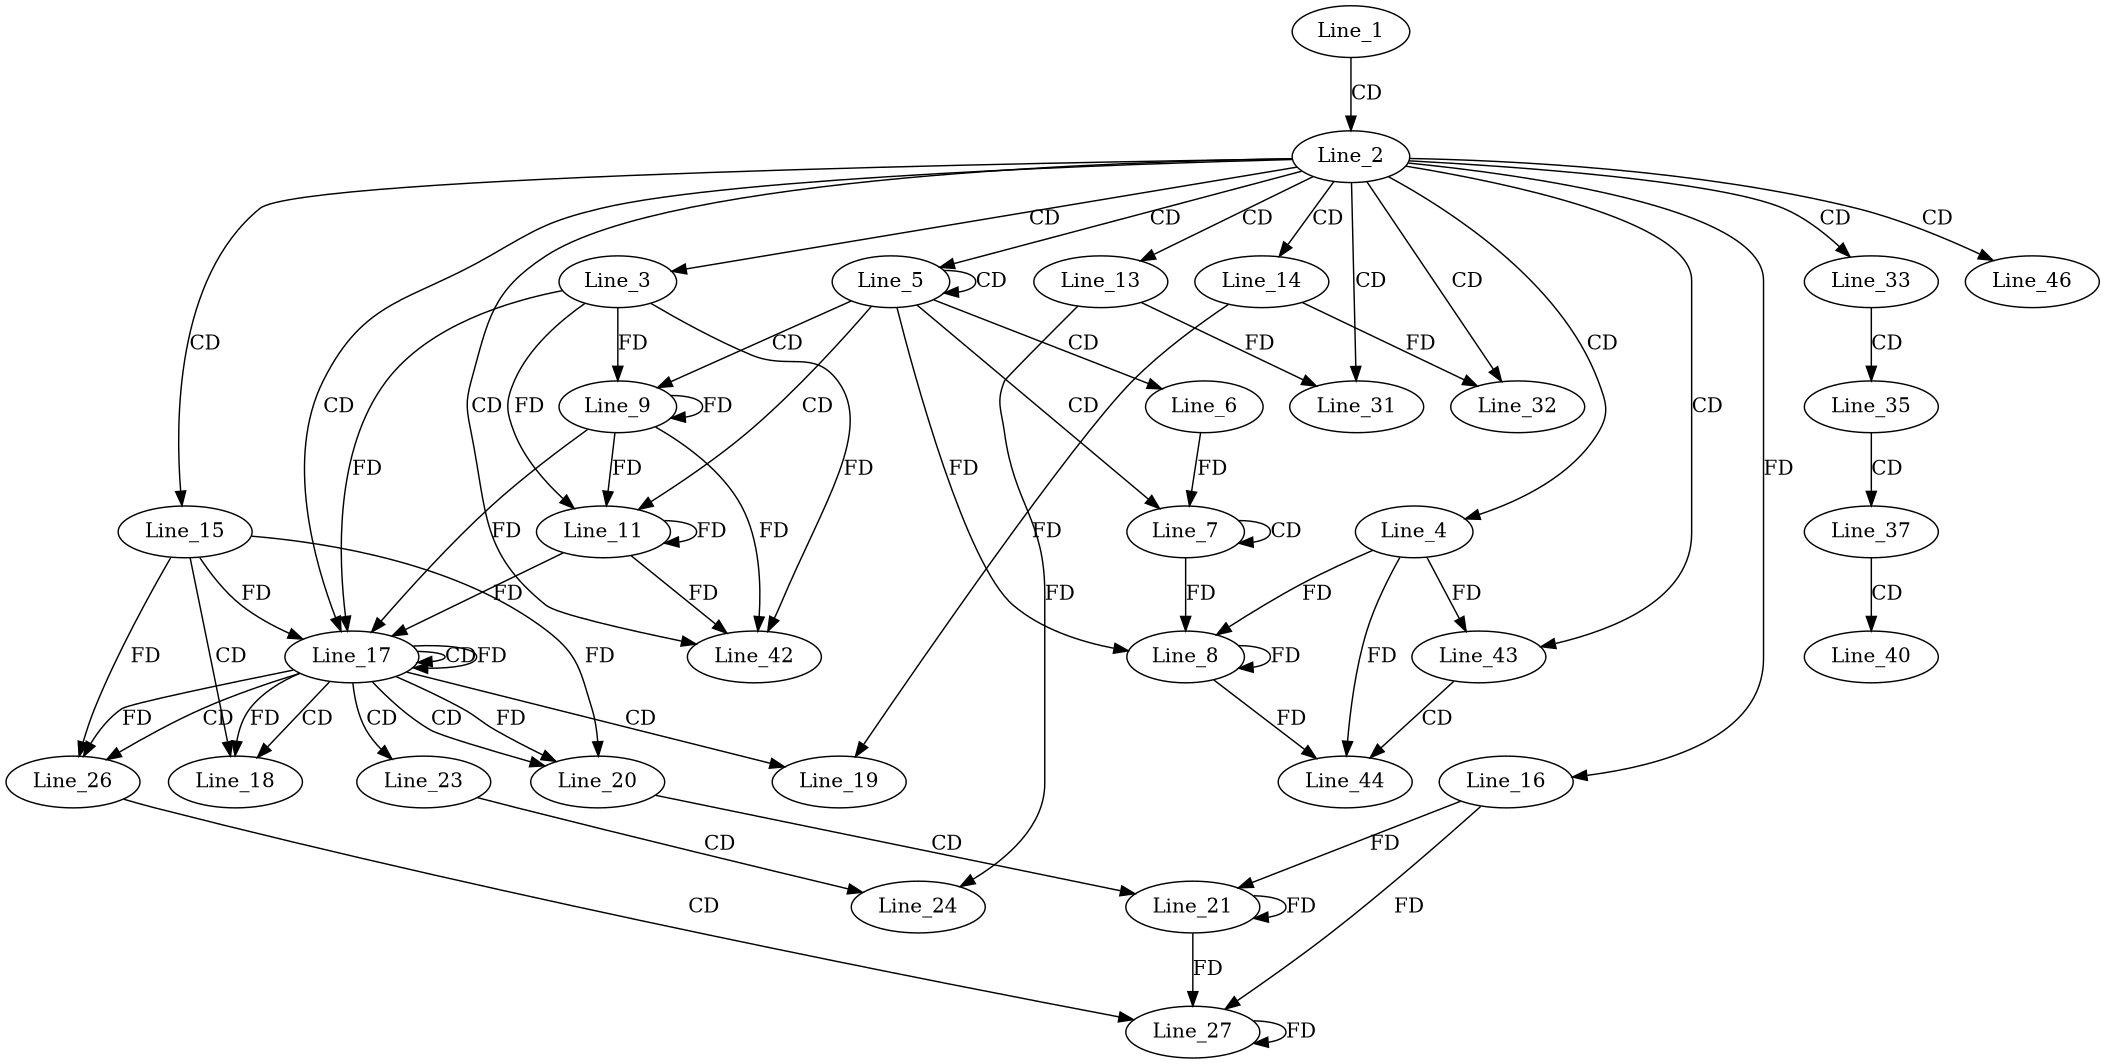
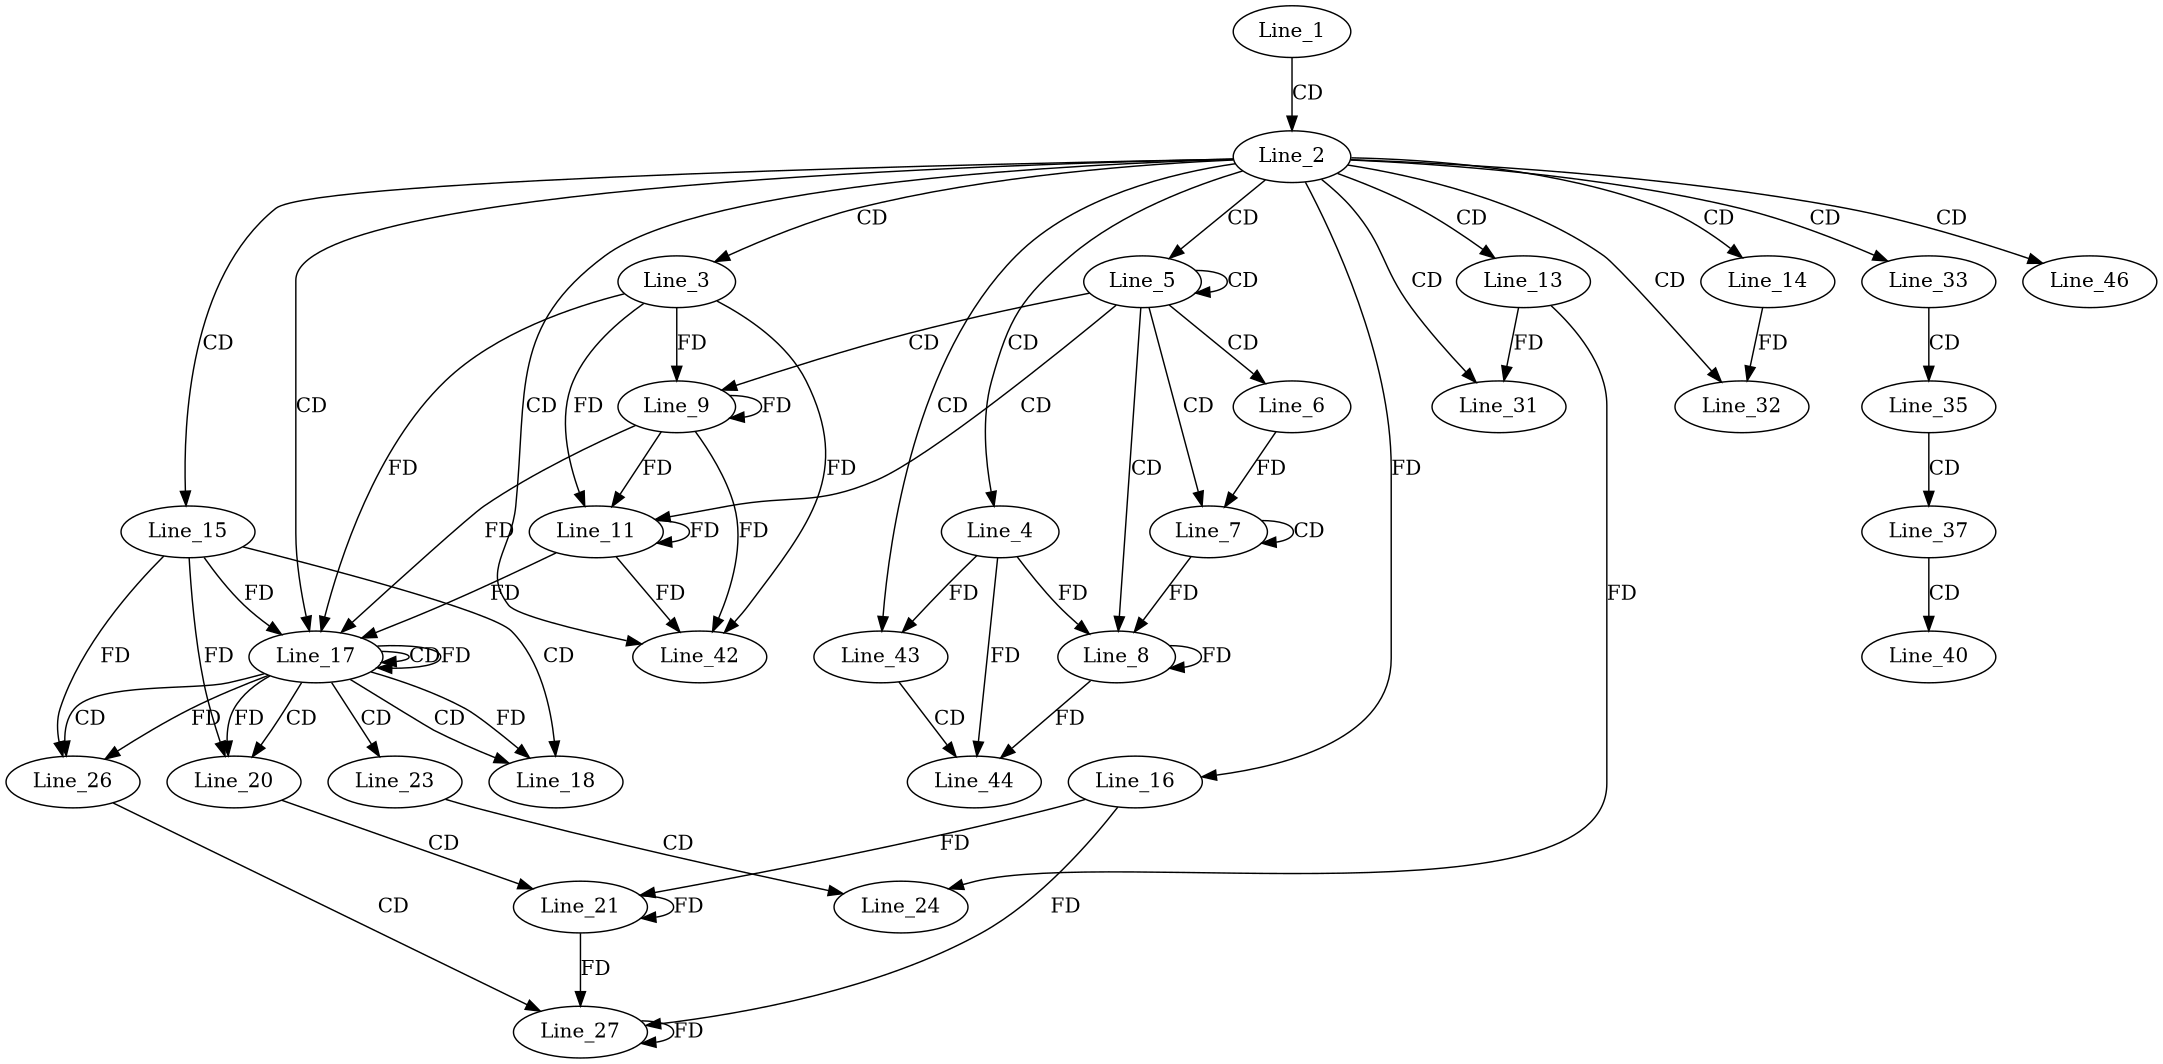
(964, 469) -> (1147, 469)
(839, 782) -> none
